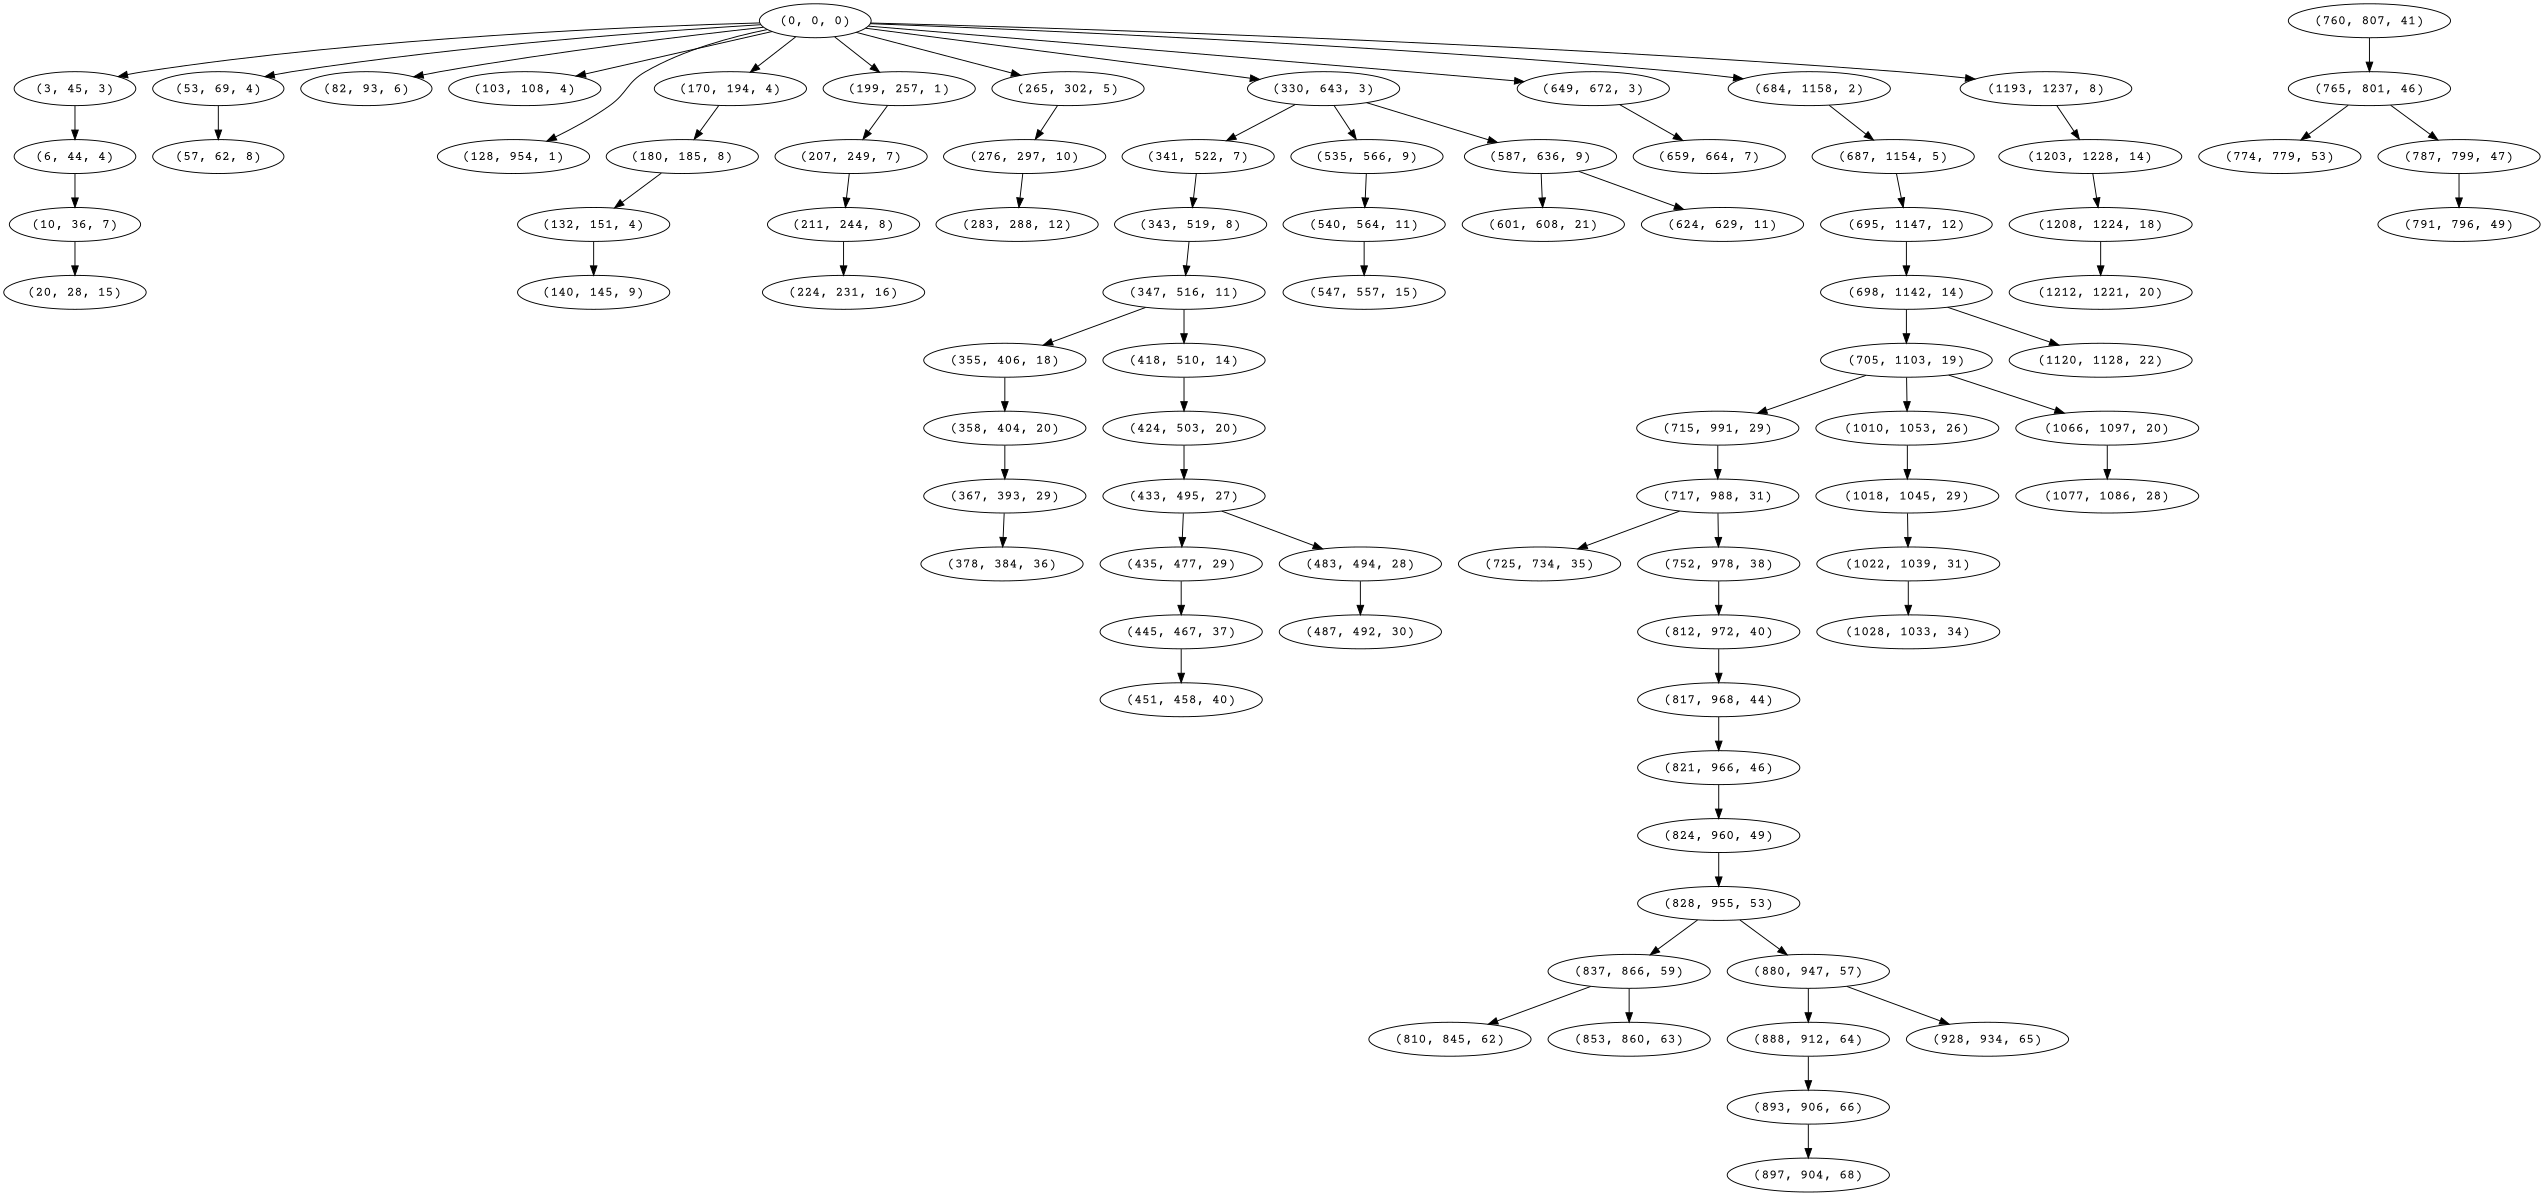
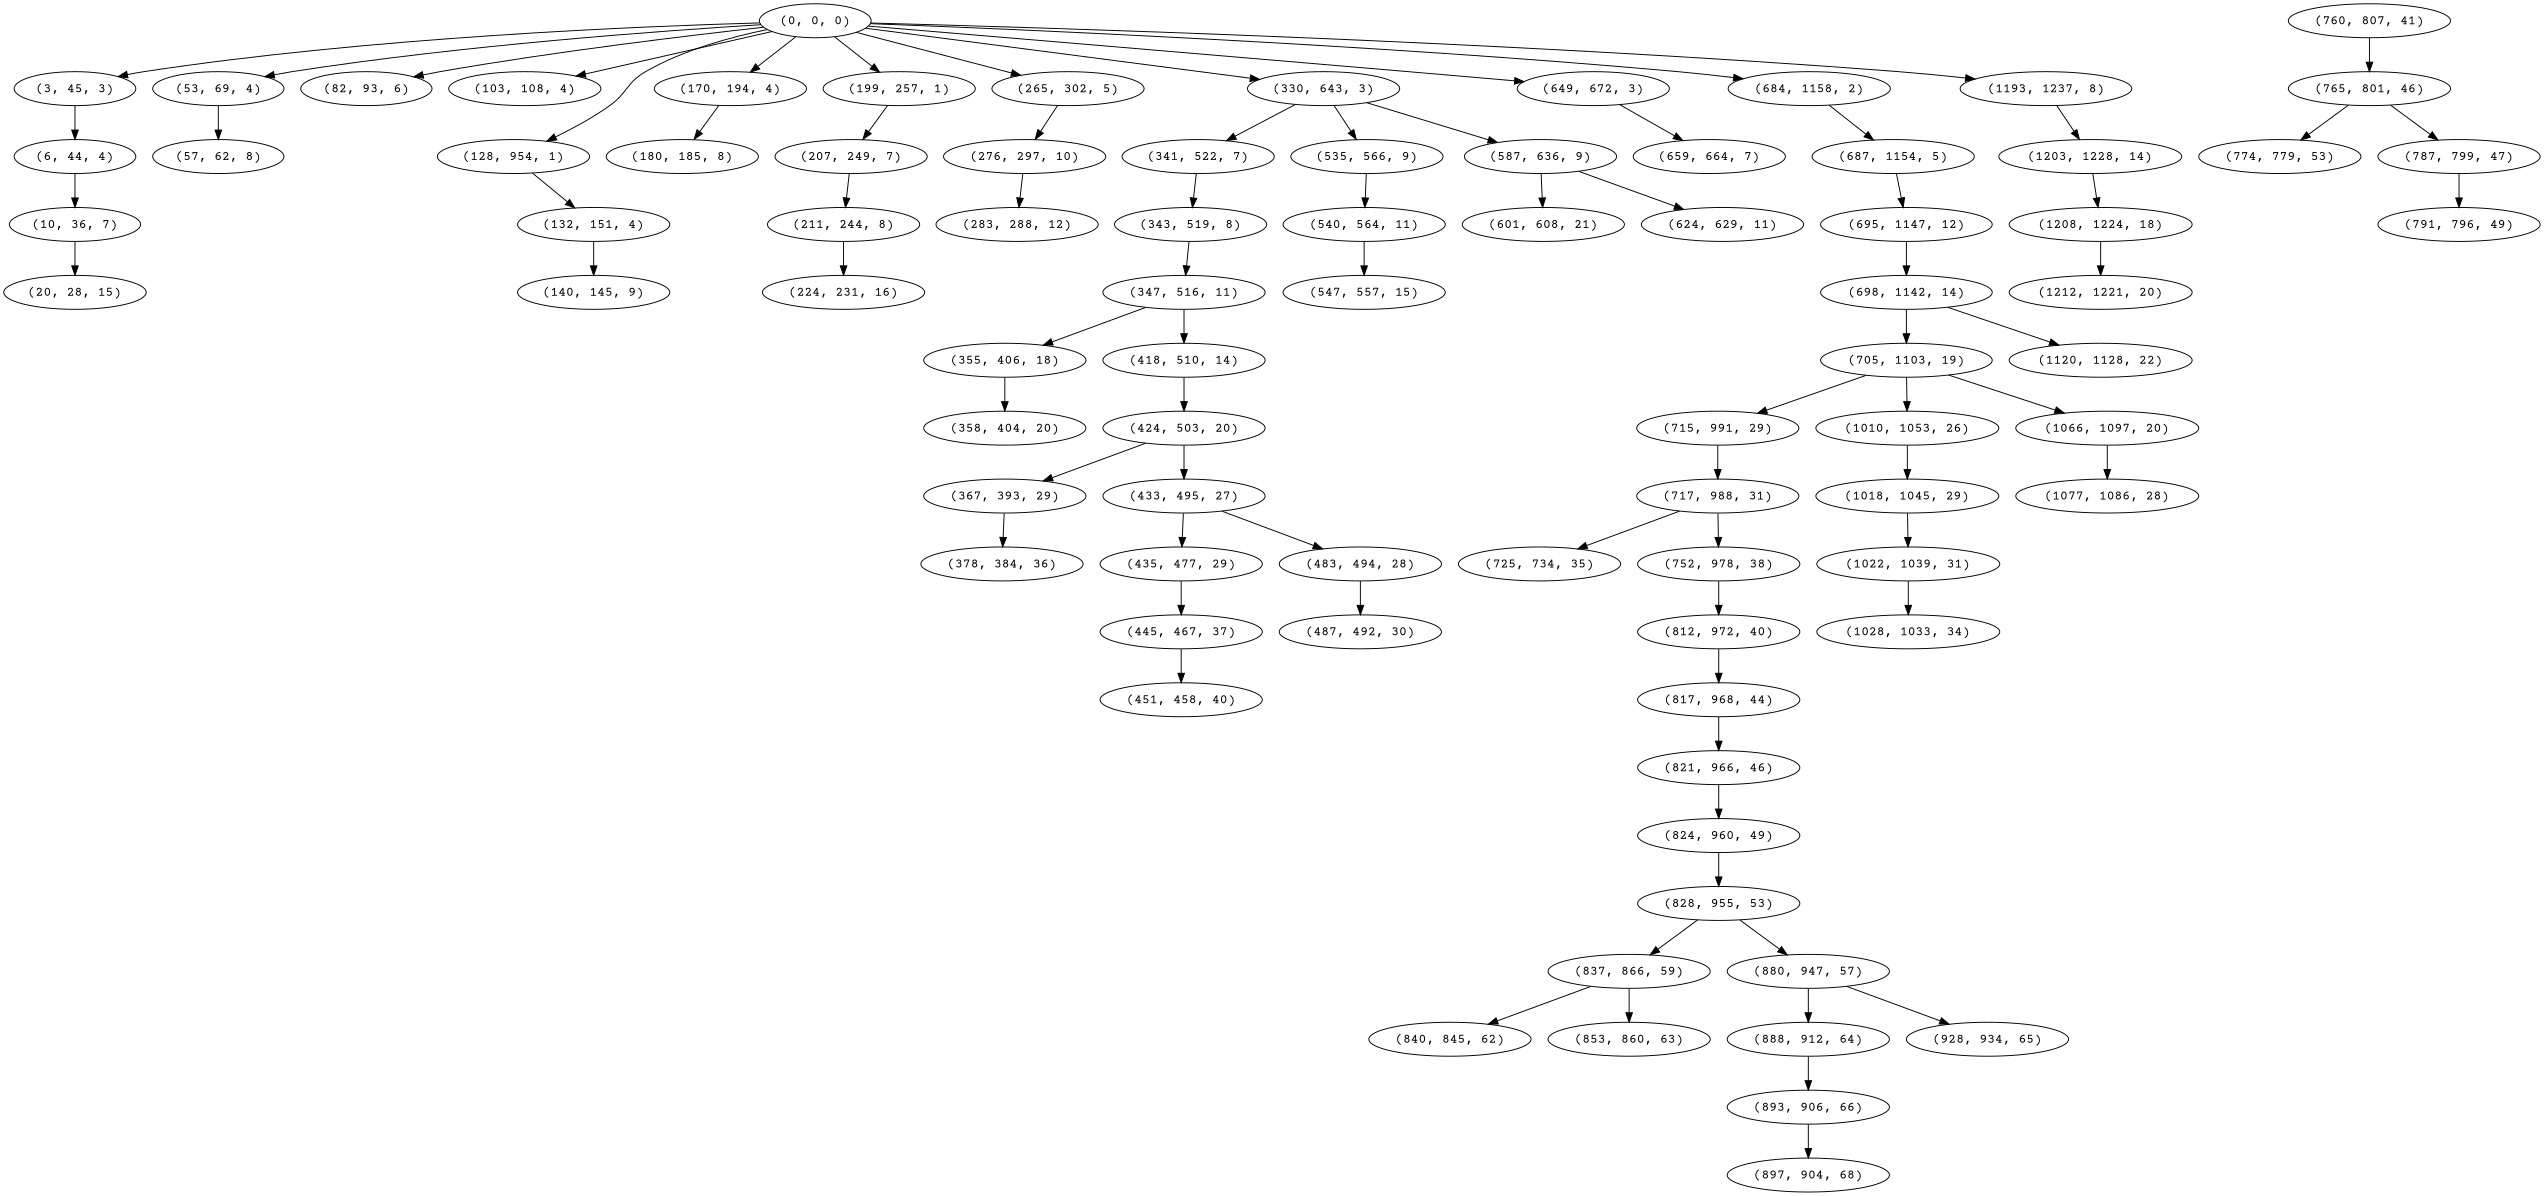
(642, 188) -> (550, 187)
(1005, 457) -> (1099, 460)
(1450, 1039) -> (1450, 1039)
